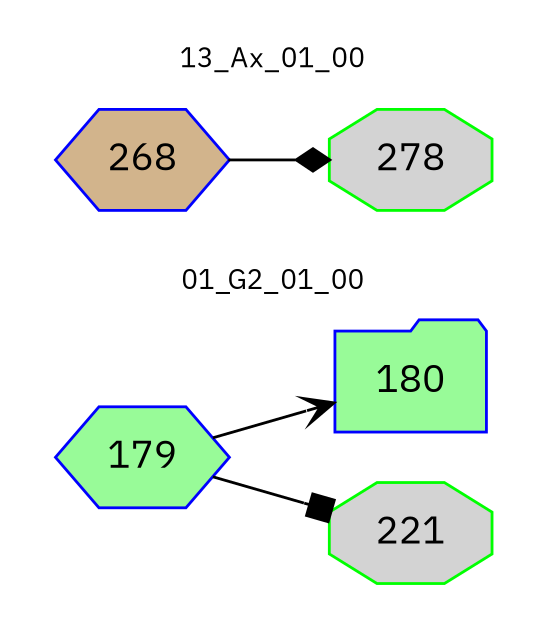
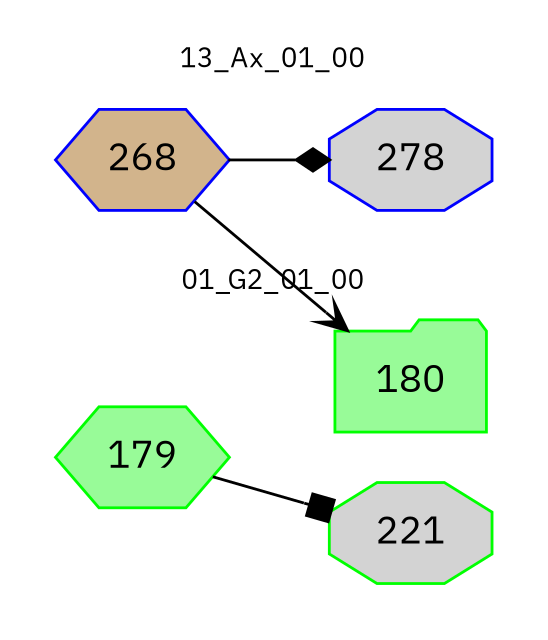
(411, 160) -> (411, 160)
(411, 382) -> (411, 382)
(260, 424) -> (280, 274)
(142, 457) -> (142, 457)
